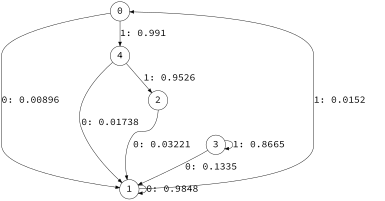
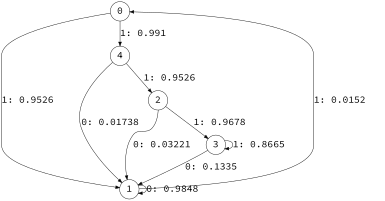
(36, 100) -> (36, 100)
none -> (185, 121)
